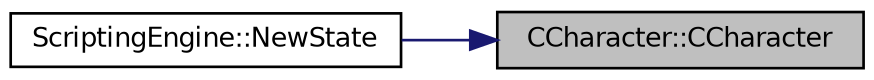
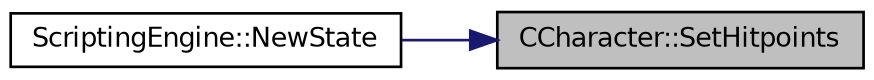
(680, 40) -> (680, 40)
